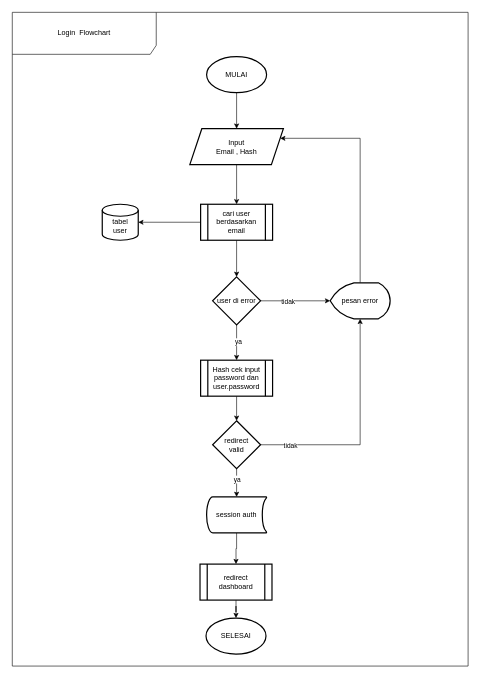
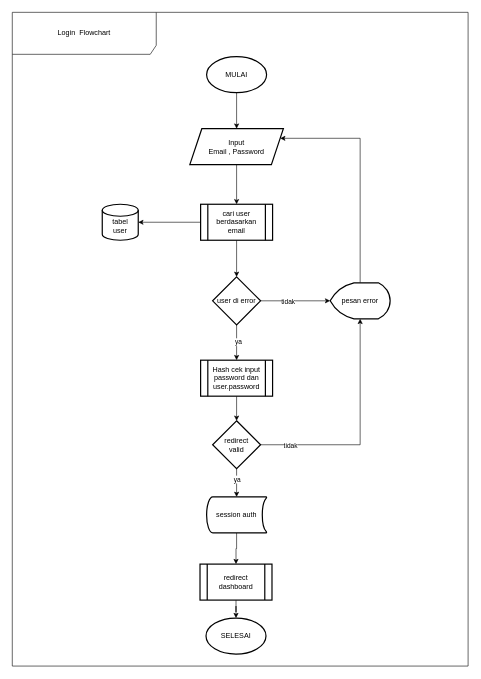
(237, 147) -> (237, 147)
